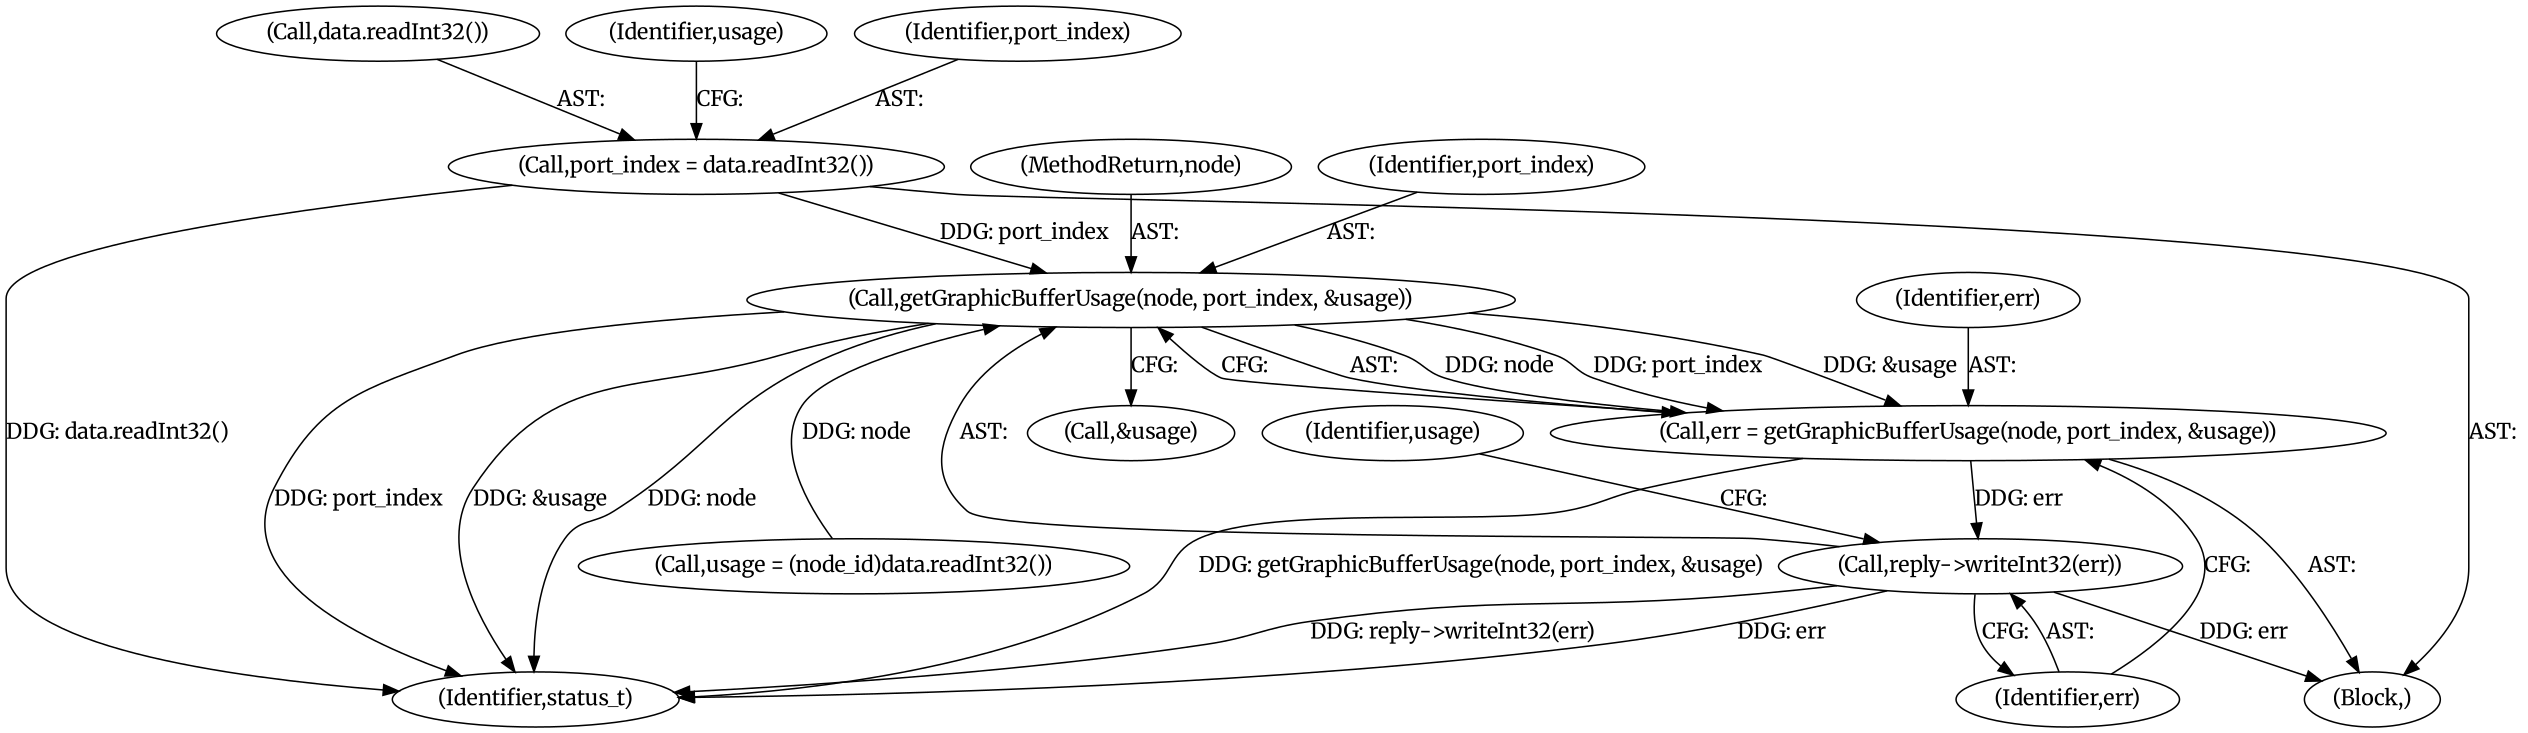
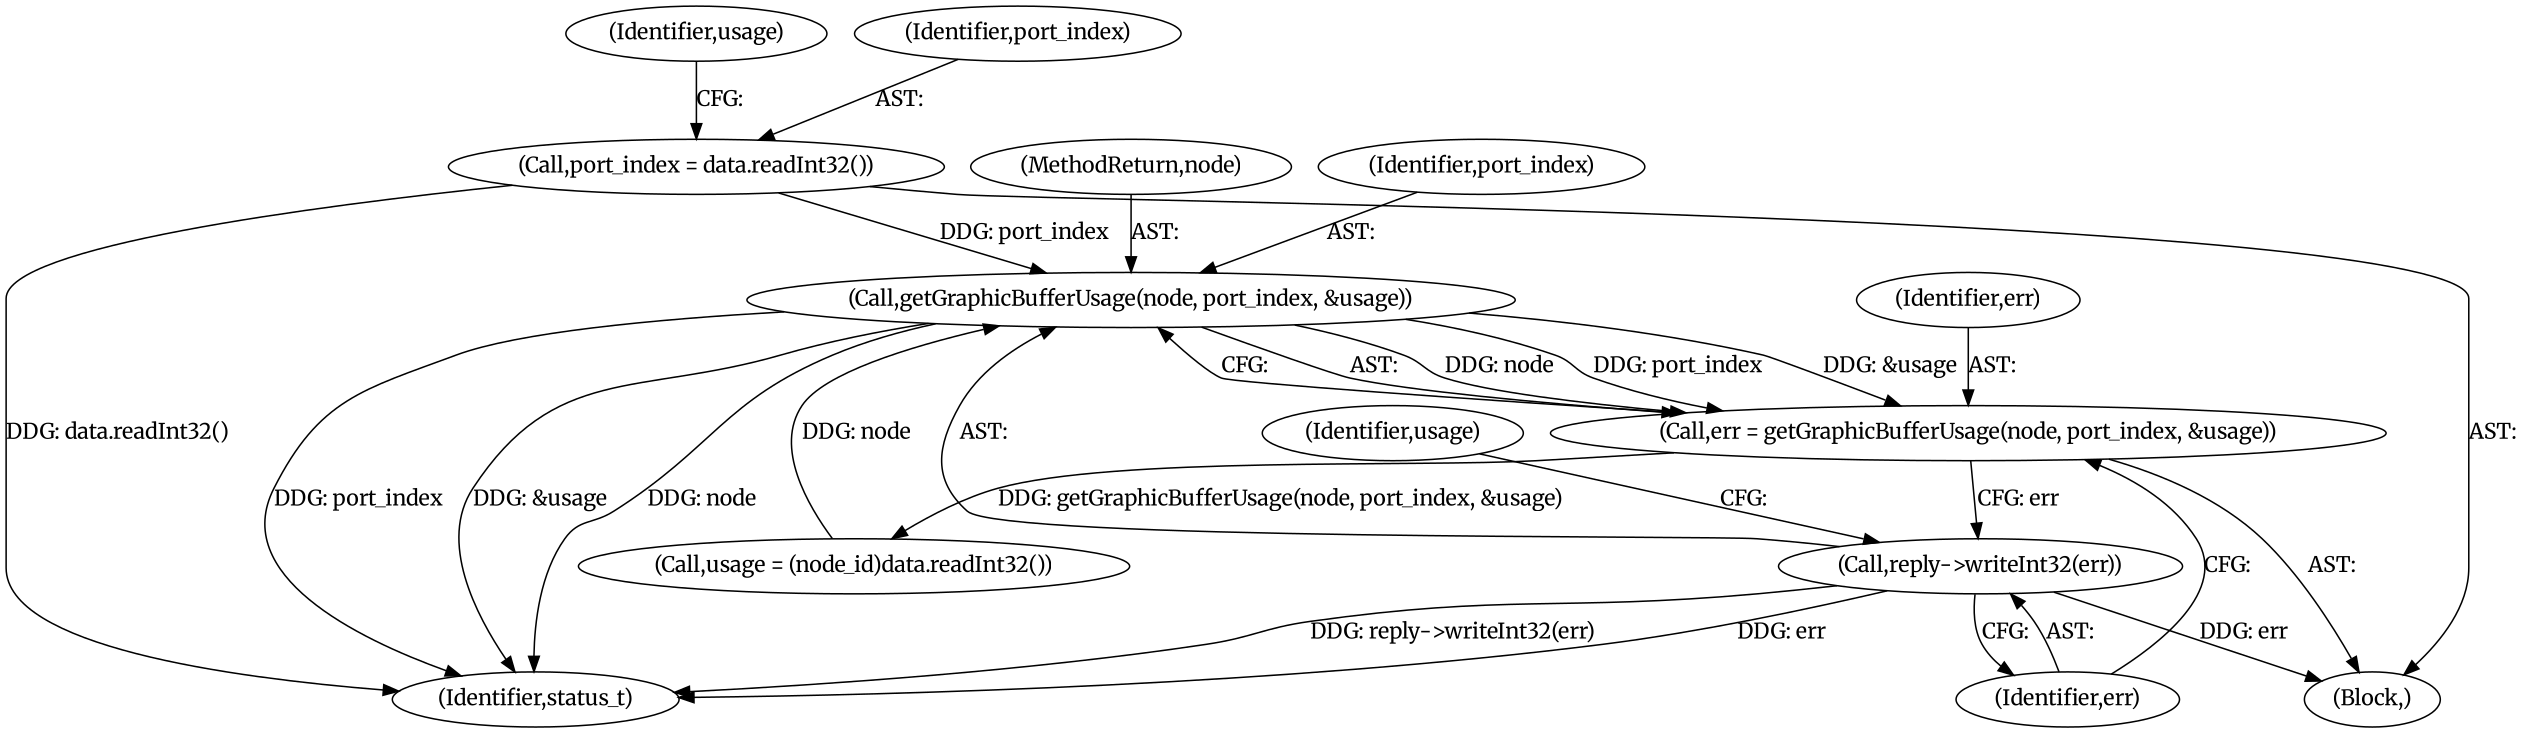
(378, 34) -> none
(1131, 433) -> none
(2019, 500) -> (2019, 500)
(1289, 521) -> (1284, 465)
